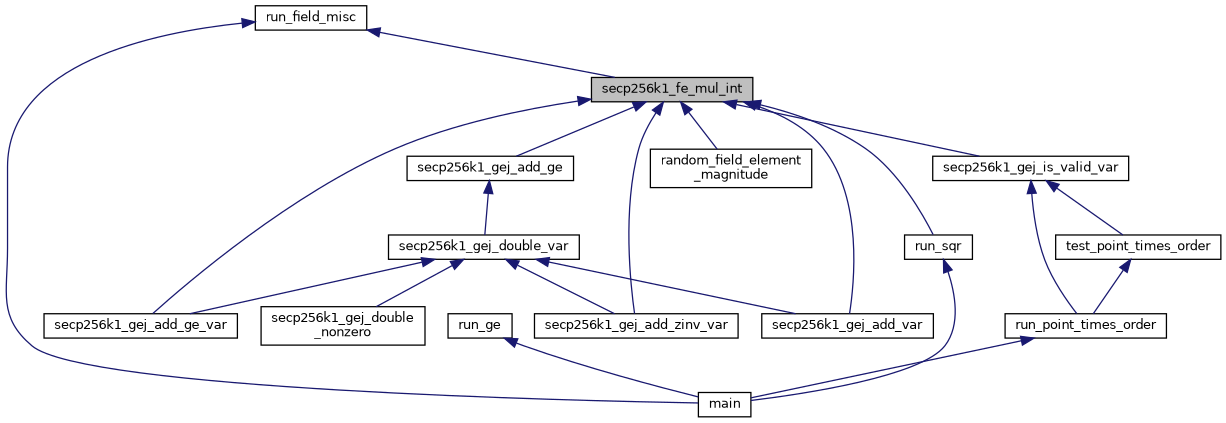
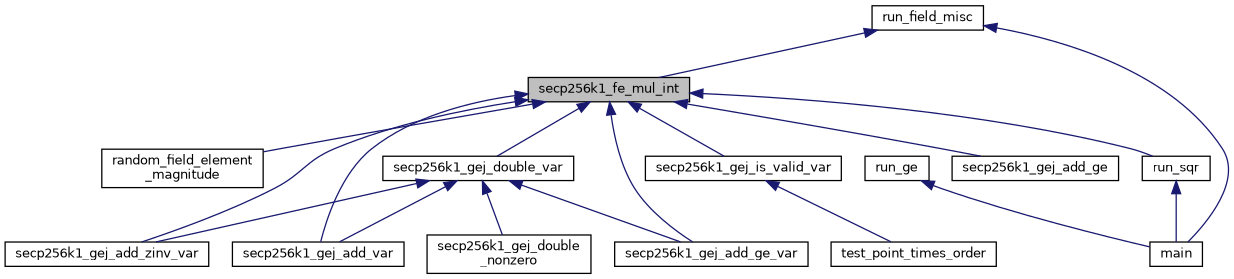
(487, 214) -> (538, 132)
(1086, 326) -> none
